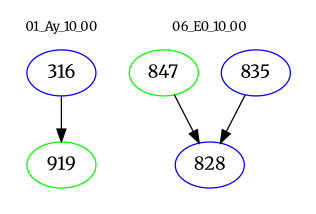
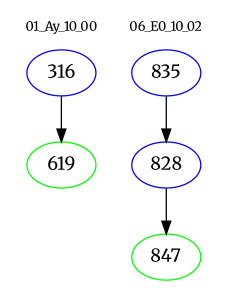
(210, 28) -> (166, 28)
(184, 113) -> (166, 205)
(61, 165) -> (61, 165)
